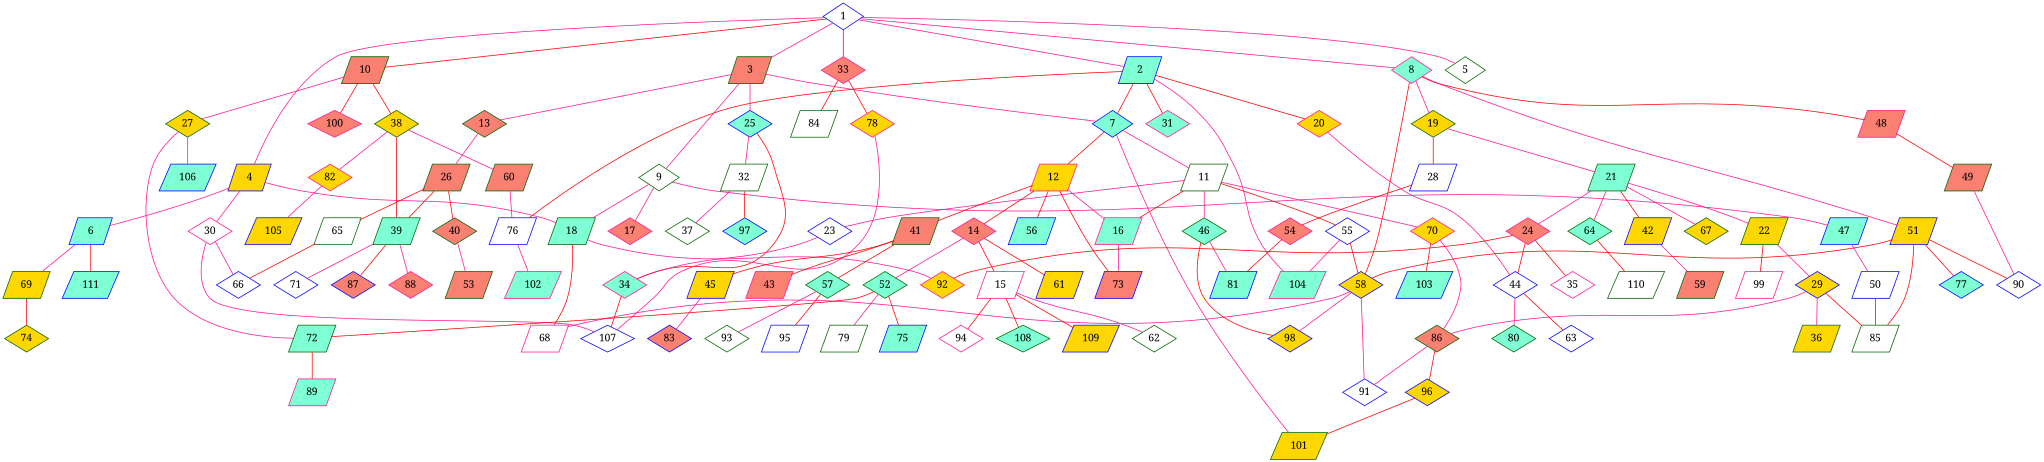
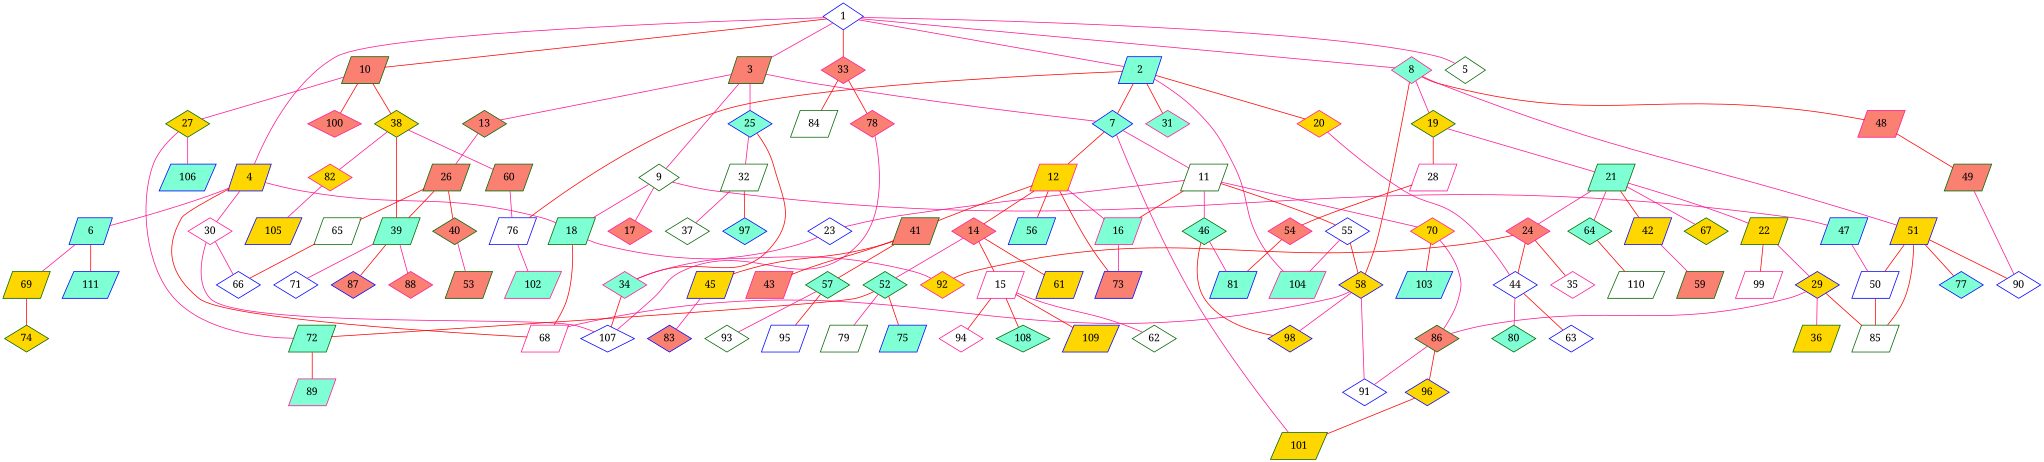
(872, 124) -> (872, 124)
(1433, 178) -> (1433, 178)
(1632, 254) -> (1894, 258)
none -> (336, 323)
